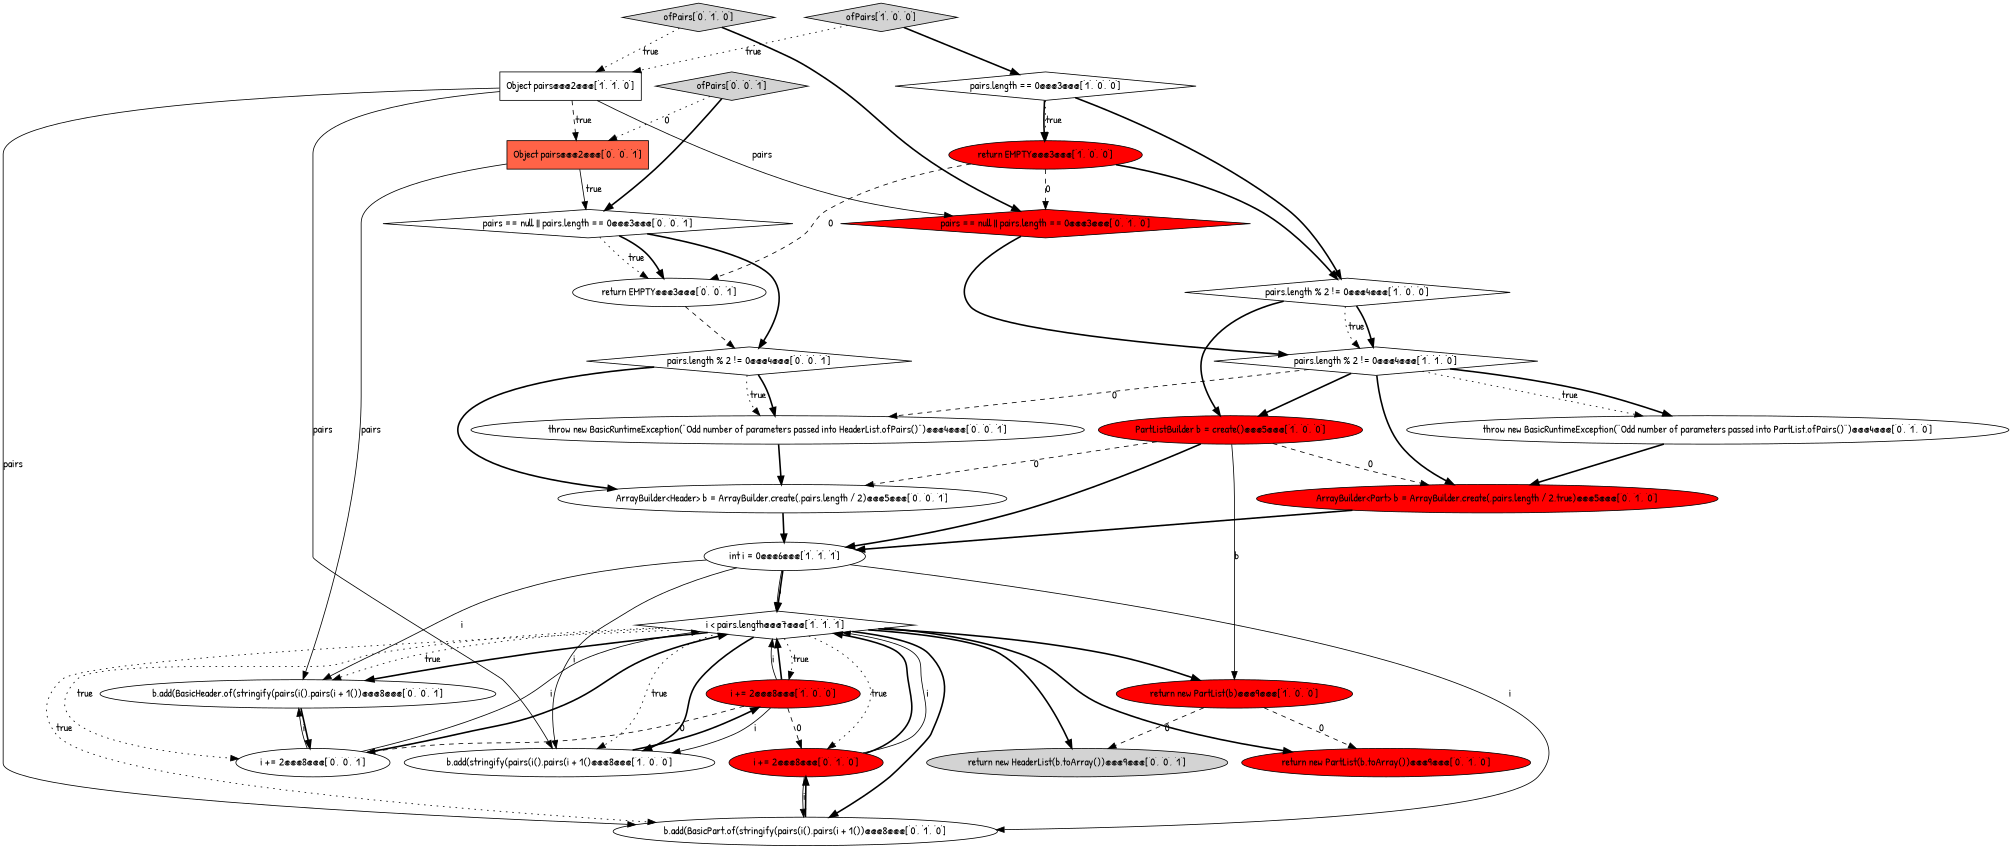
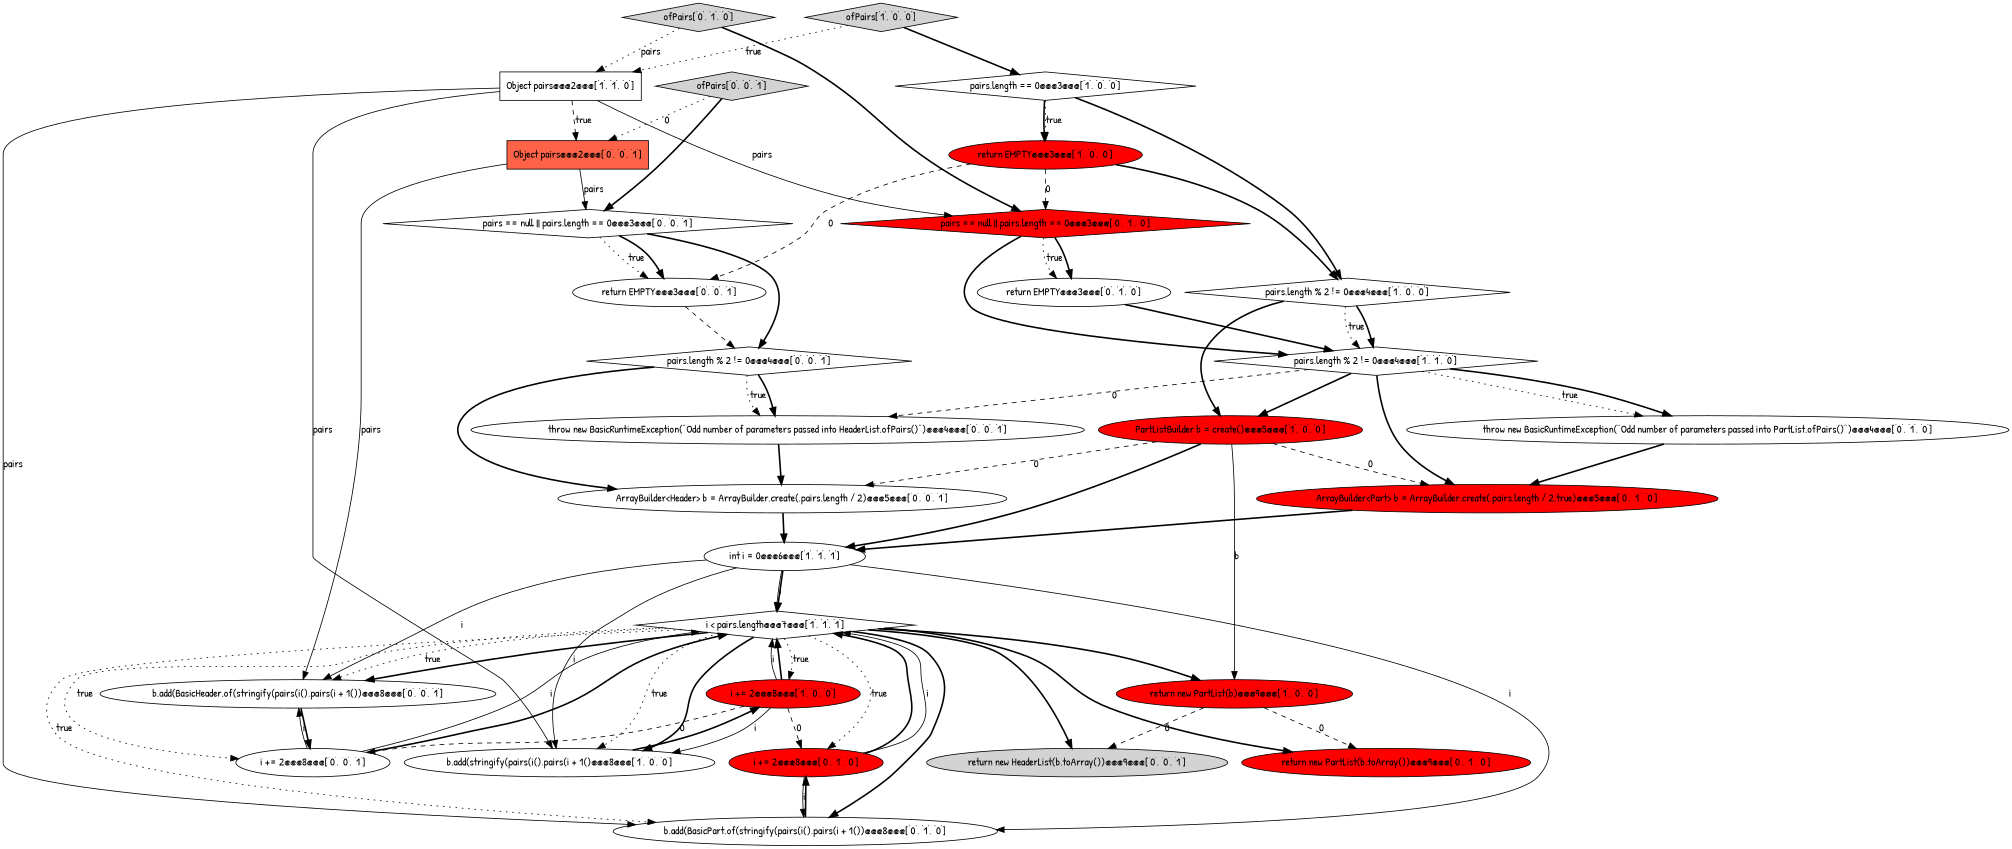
(651, 52) -> (651, 52)
(594, 189) -> (594, 189)
none -> (1074, 292)
